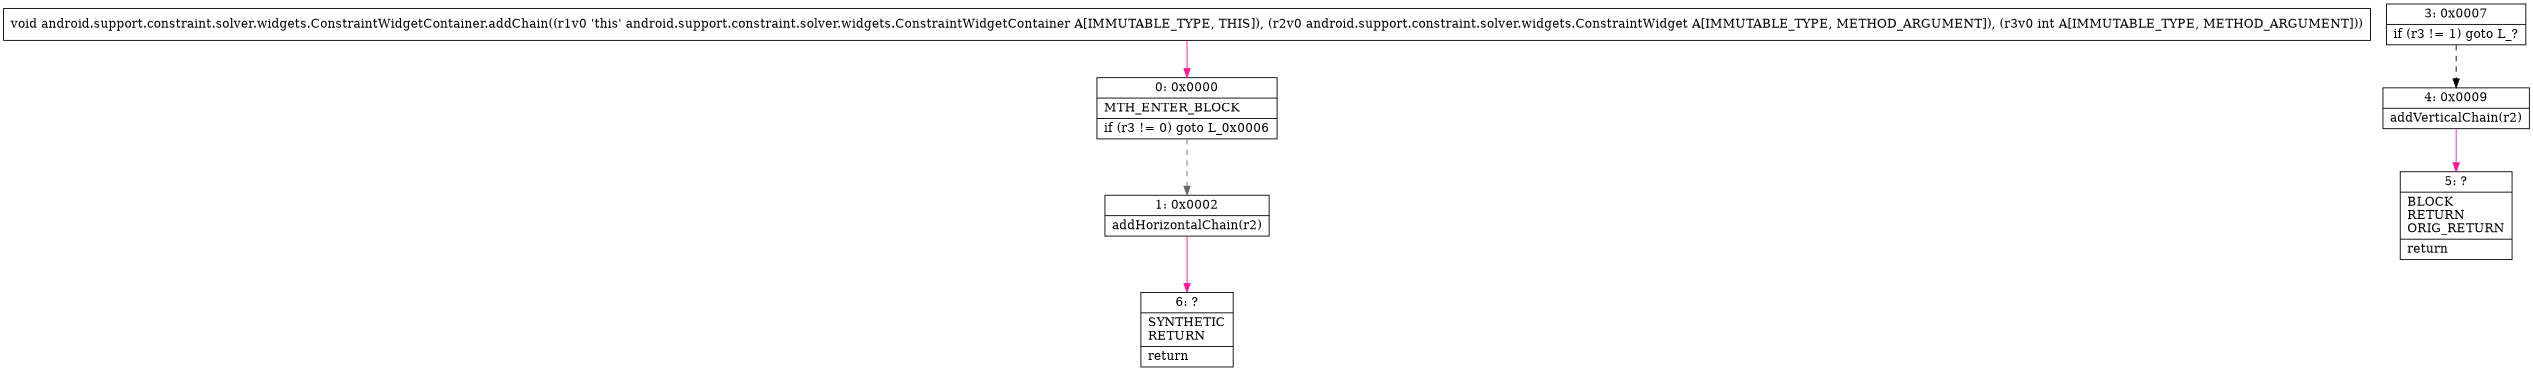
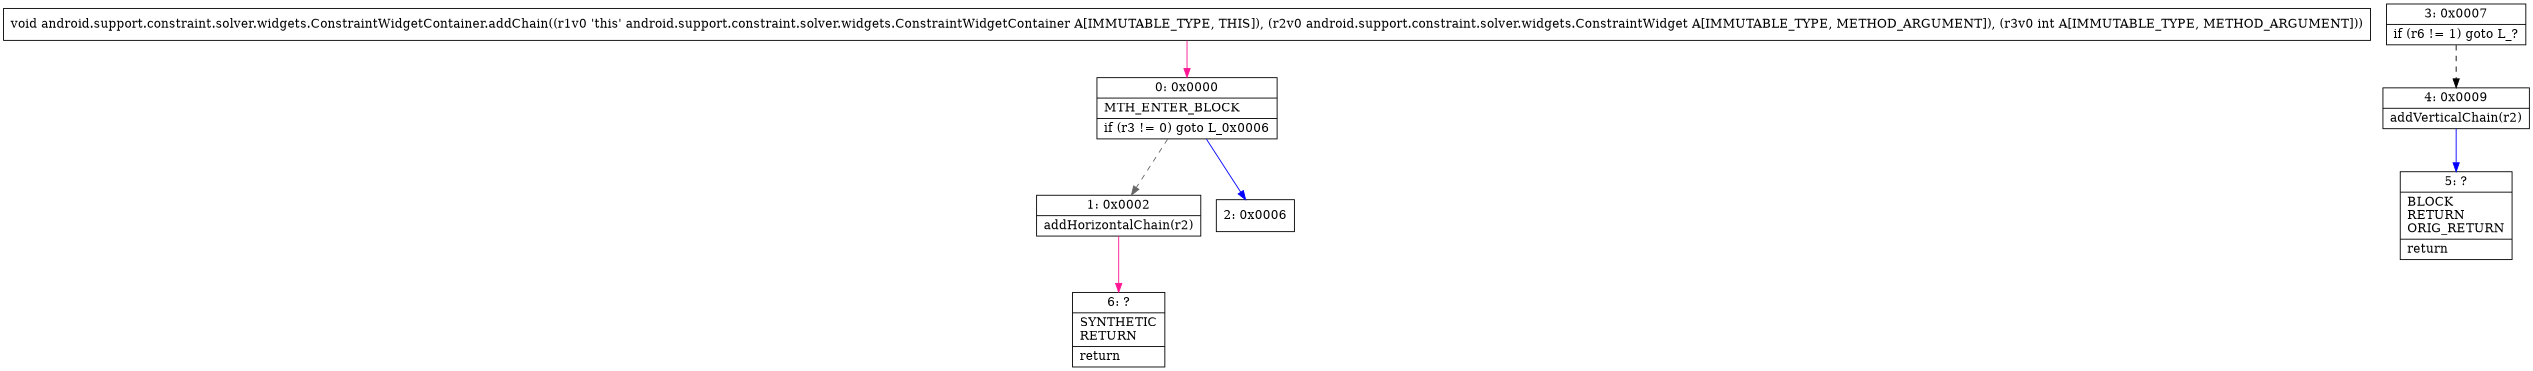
(2456, 34) -> (2456, 34)
(2456, 146) -> (2456, 146)
none -> (1255, 216)
